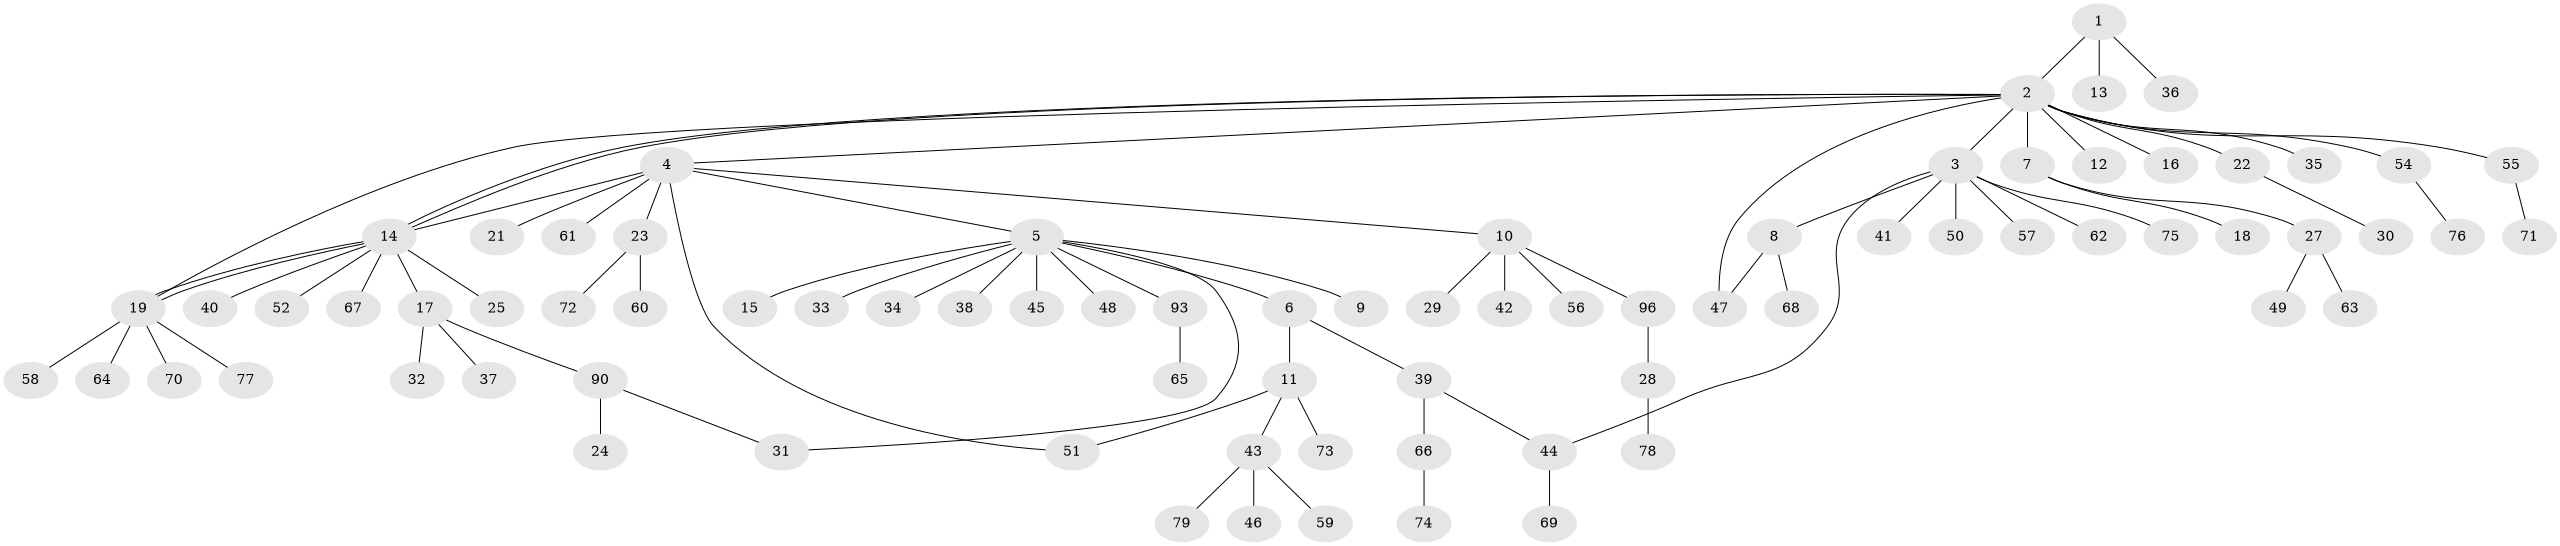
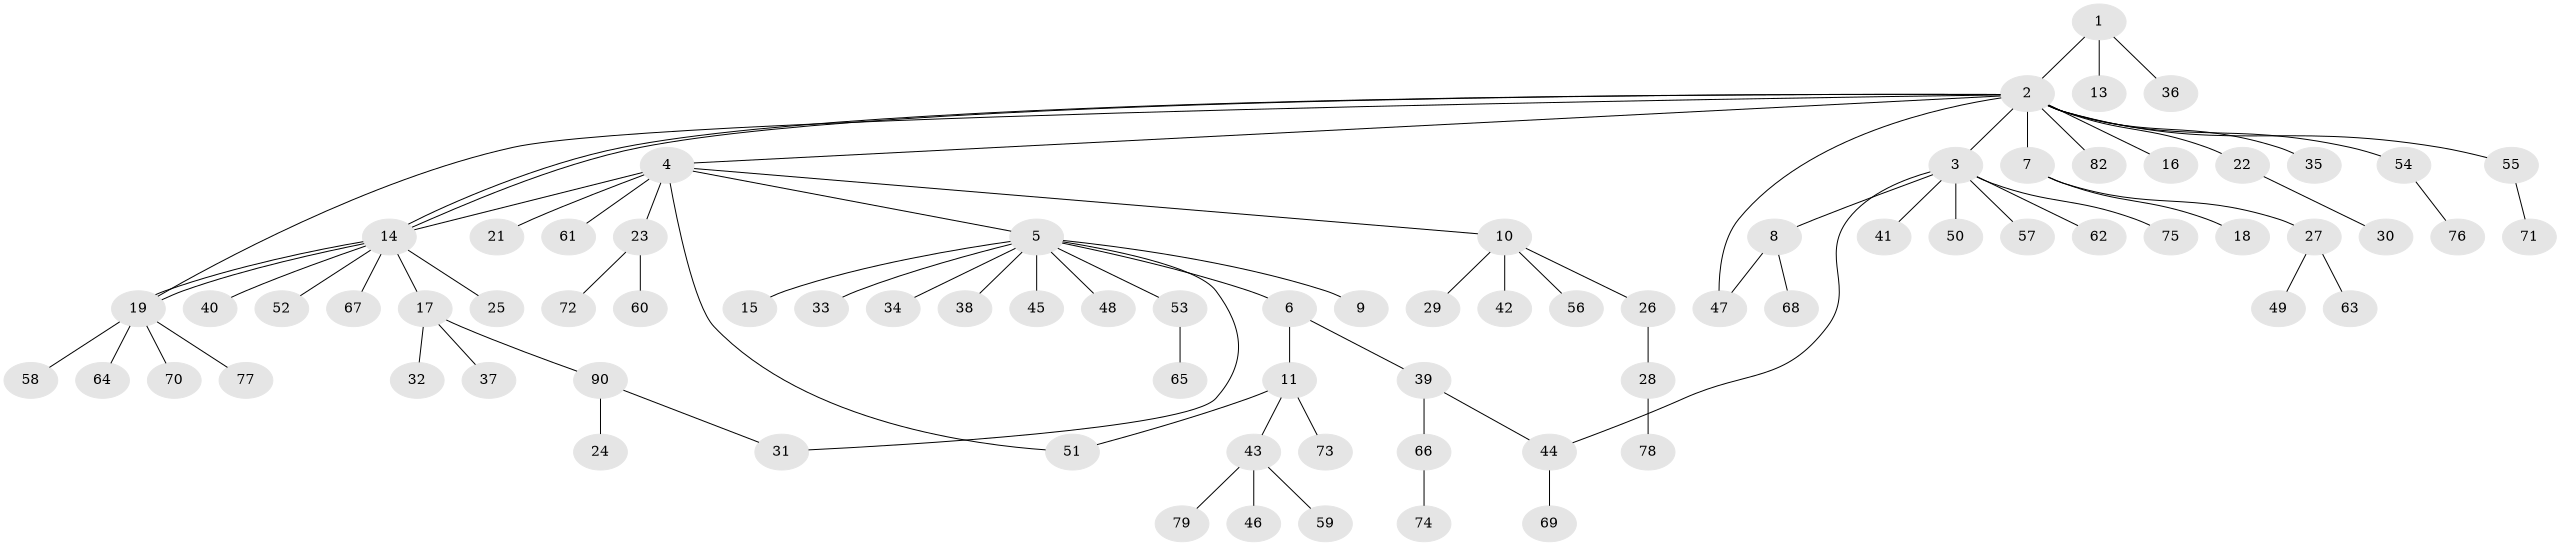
(2099, 165) -> (2099, 165)
(1180, 309) -> (1180, 309)
(1648, 309) -> (1648, 309)
